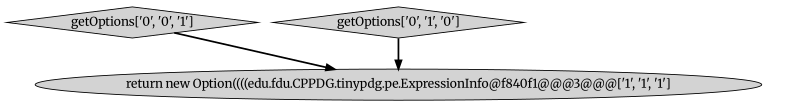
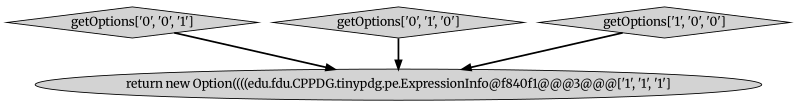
none -> (665, 22)
